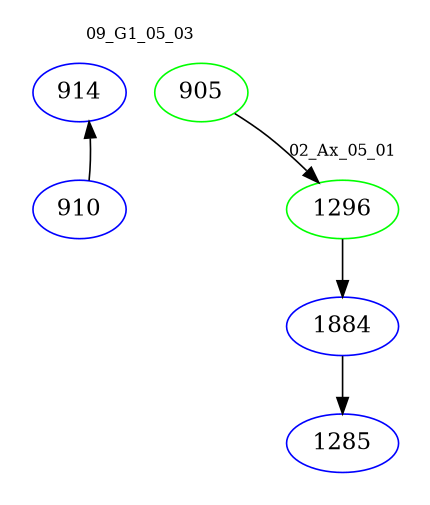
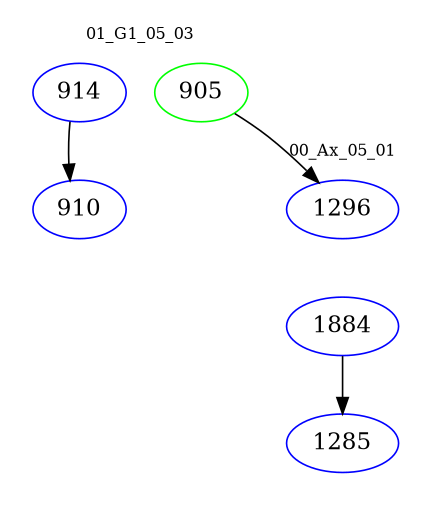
(140, 35) -> (140, 35)
(343, 152) -> (343, 152)
(90, 159) -> (69, 143)
(343, 209) -> (343, 209)
(343, 260) -> none
